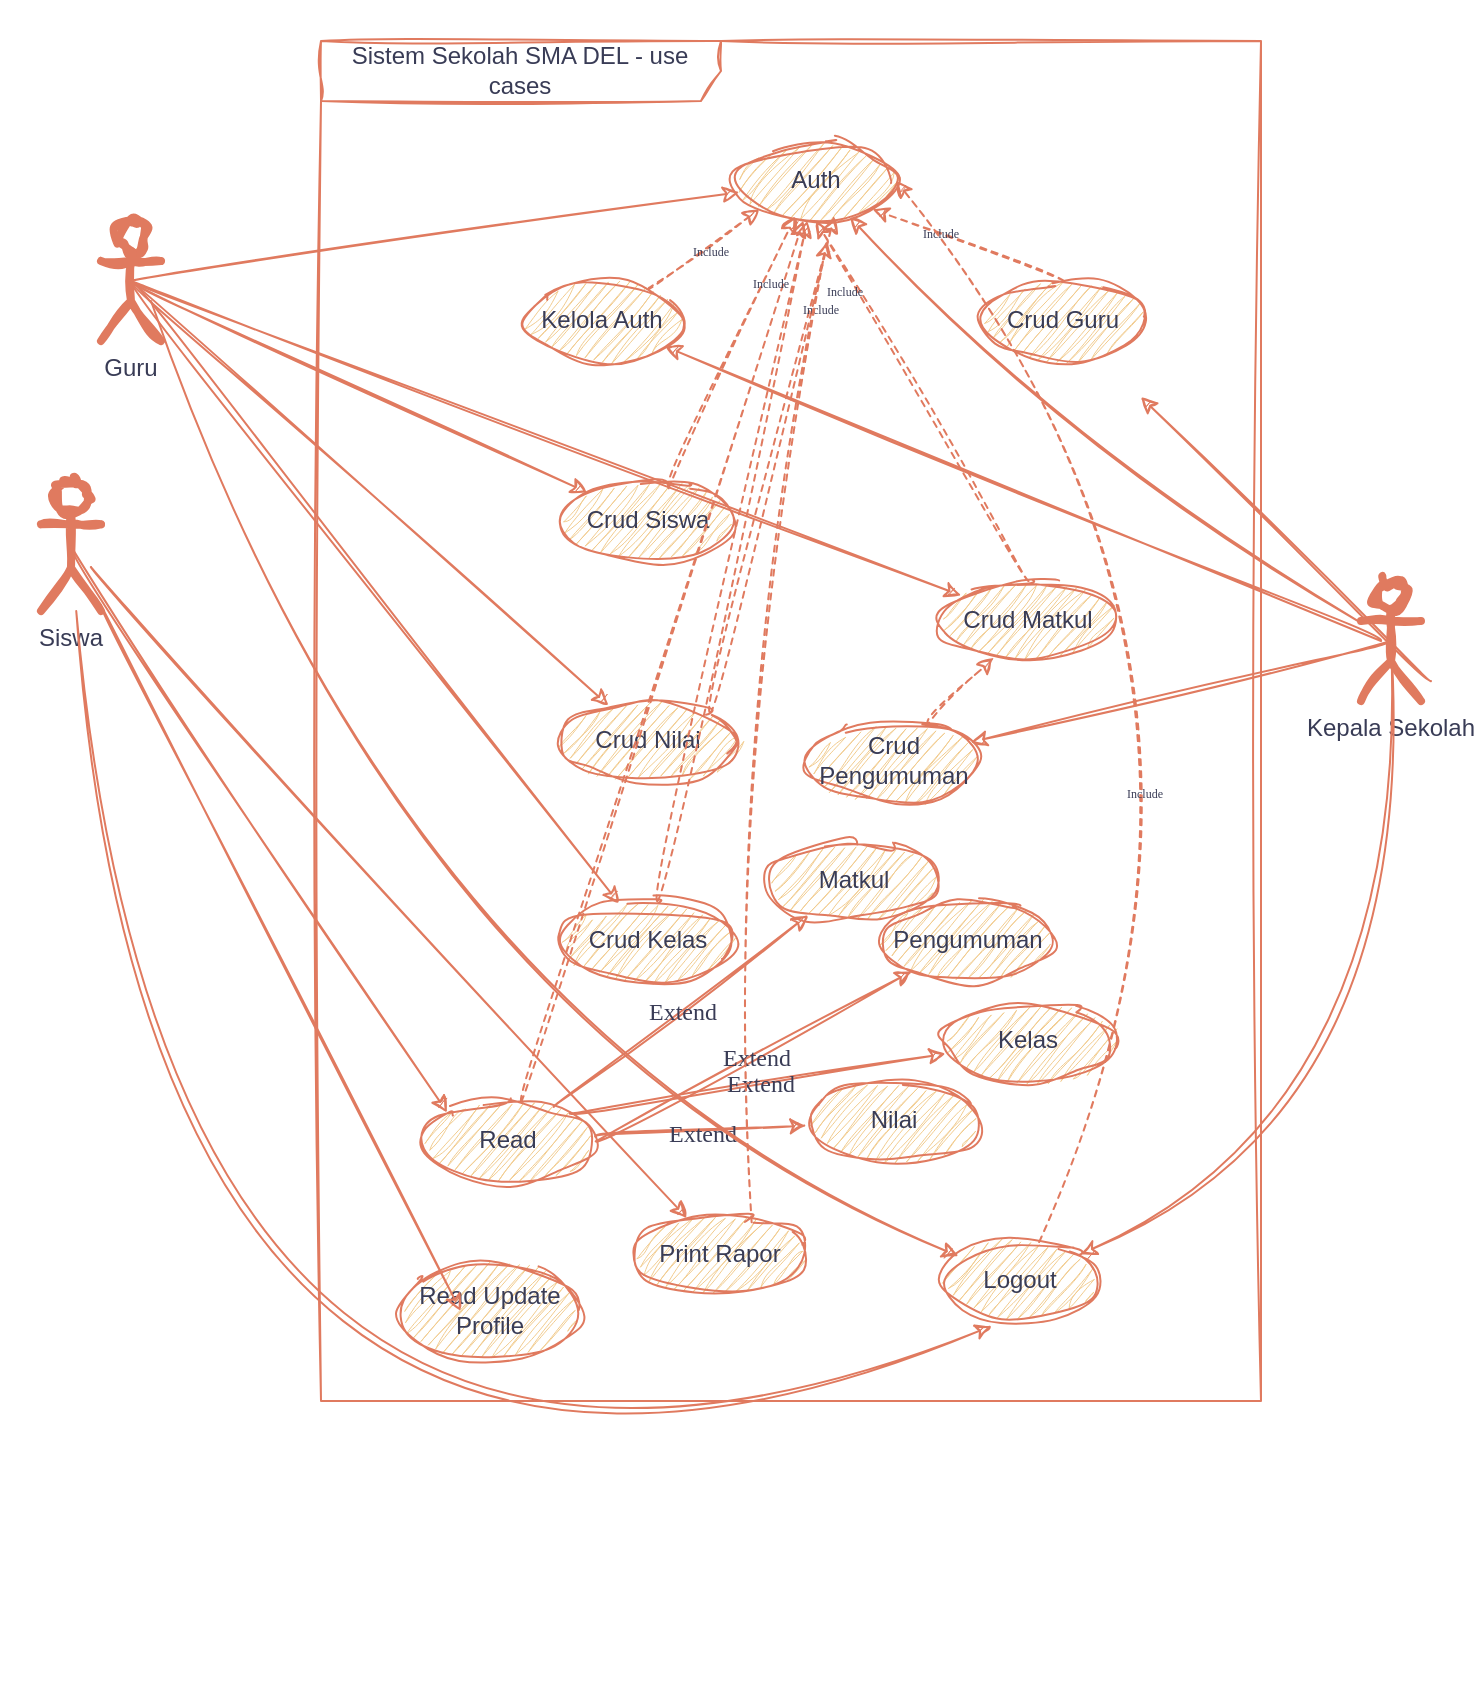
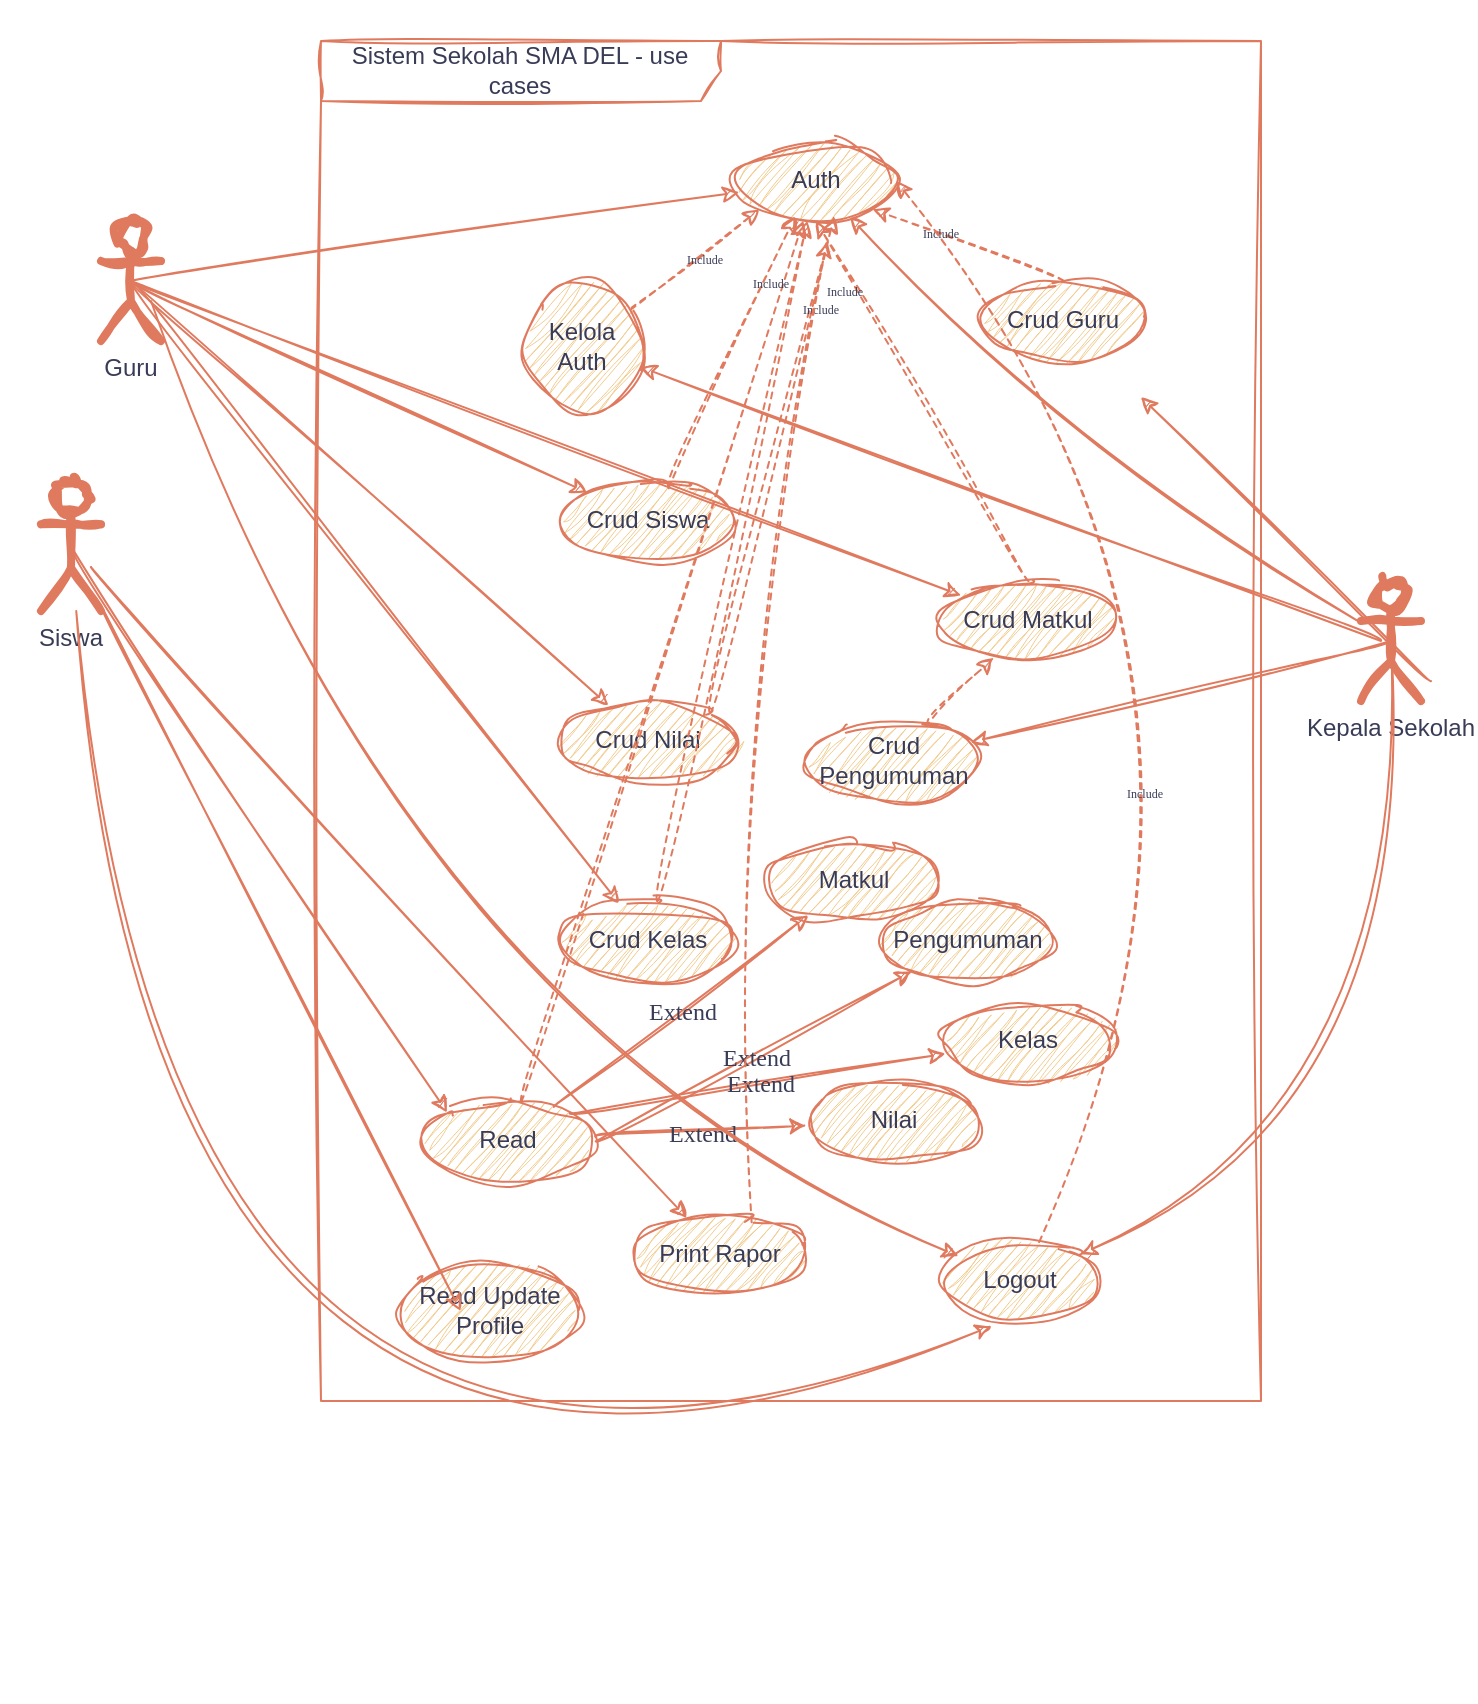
(604, 321) -> (584, 346)
